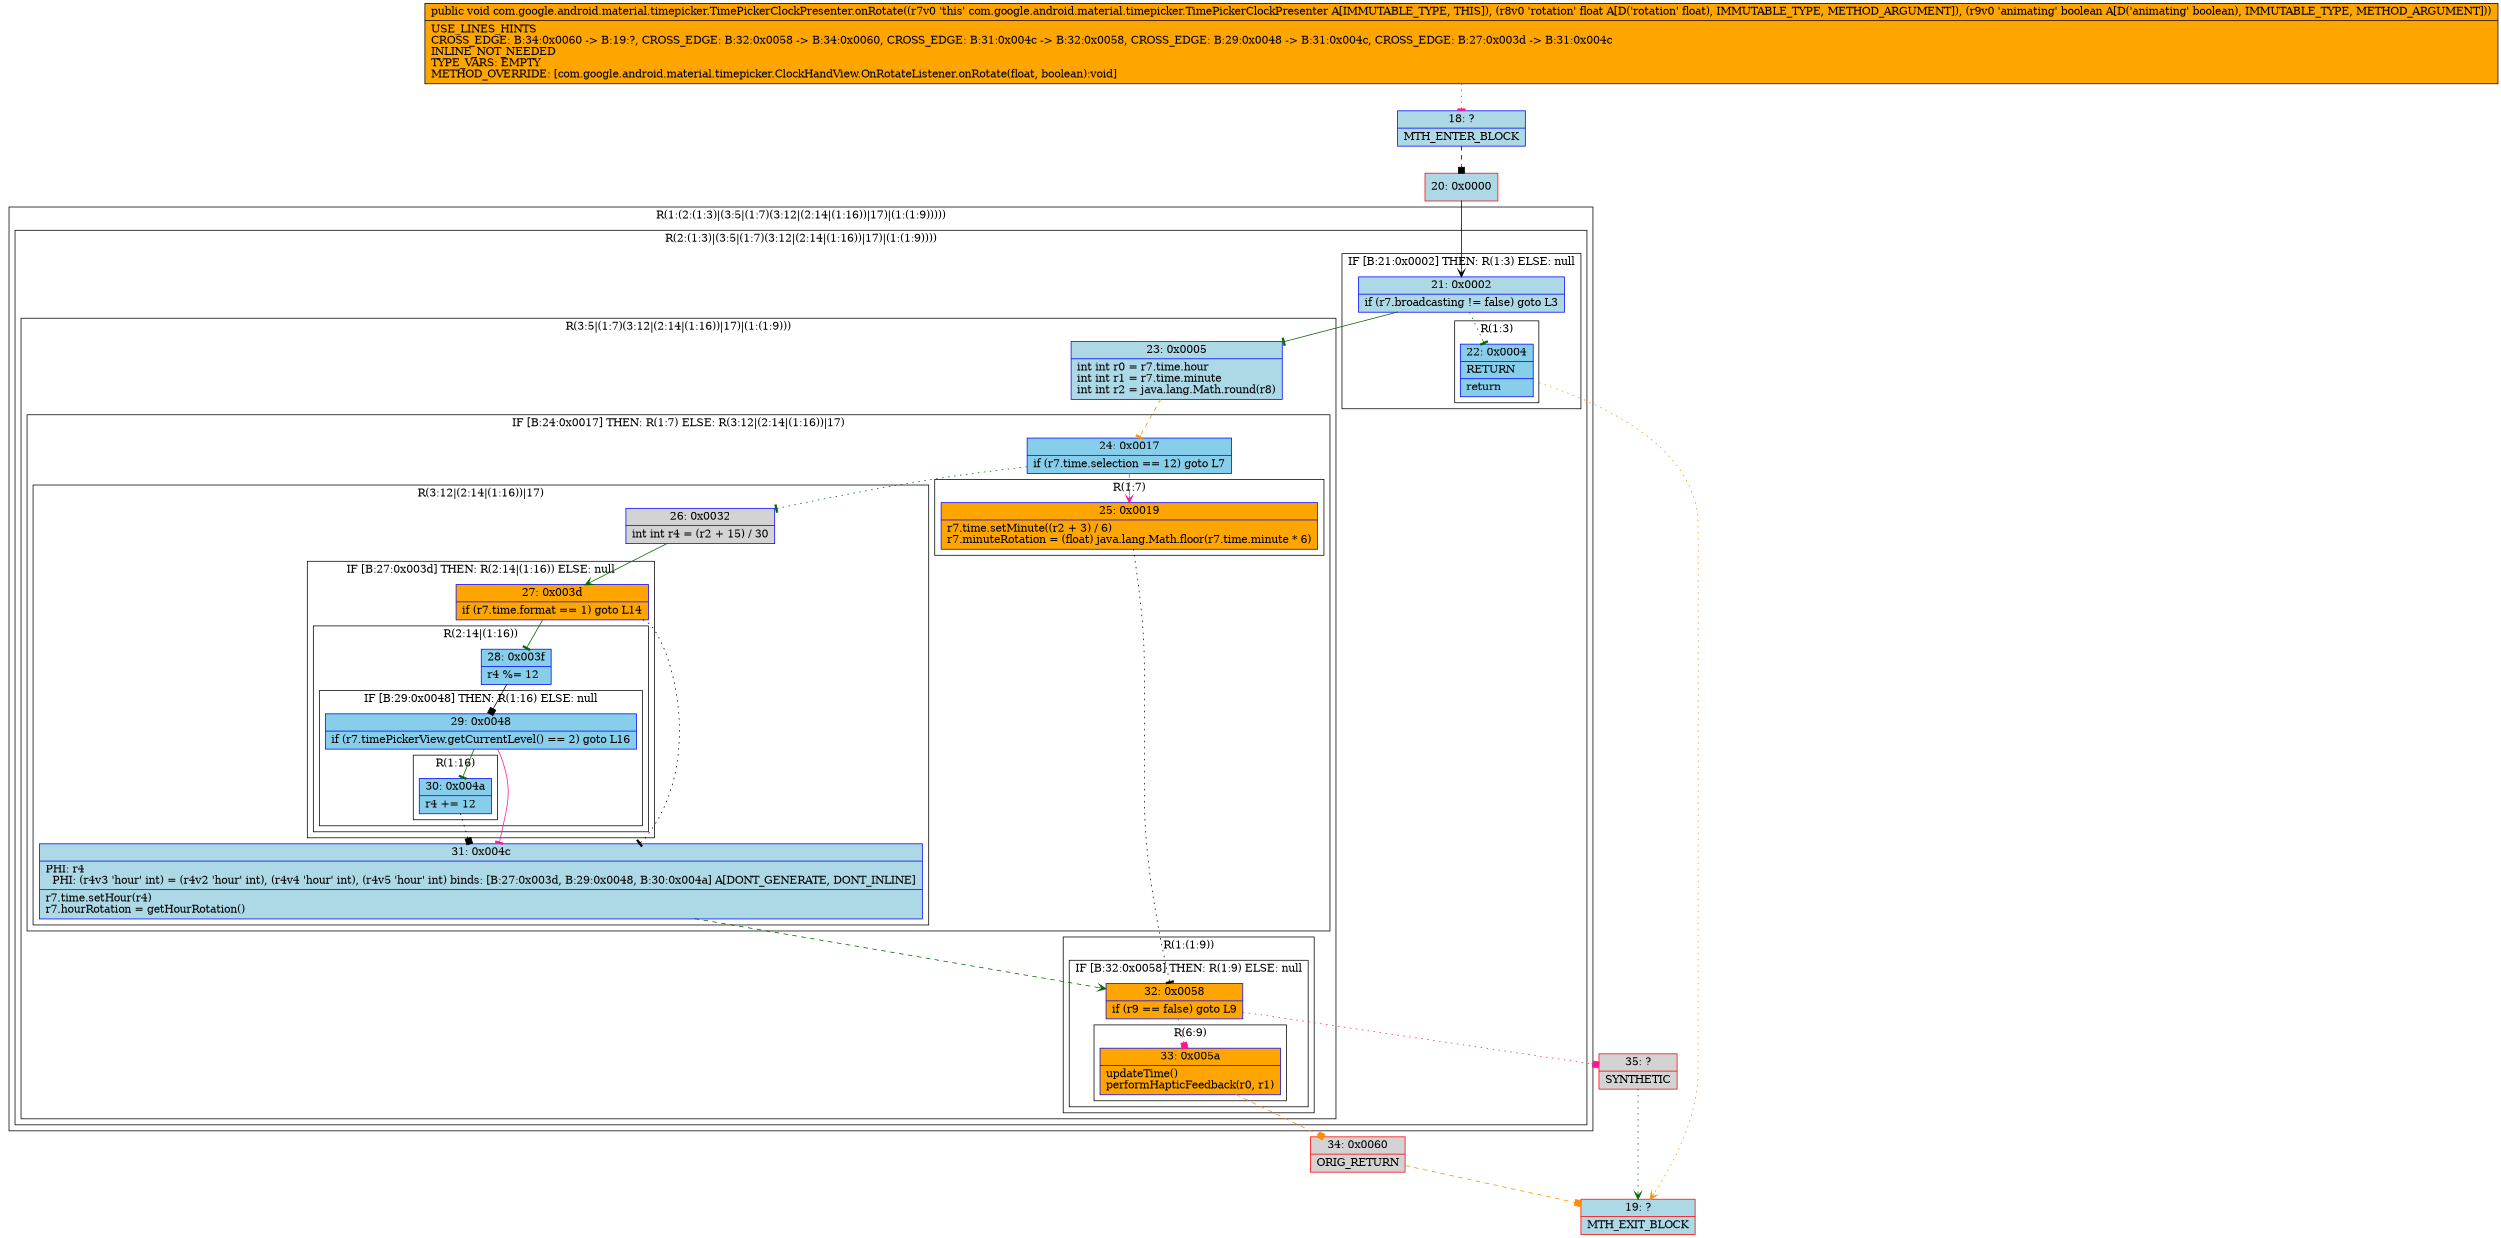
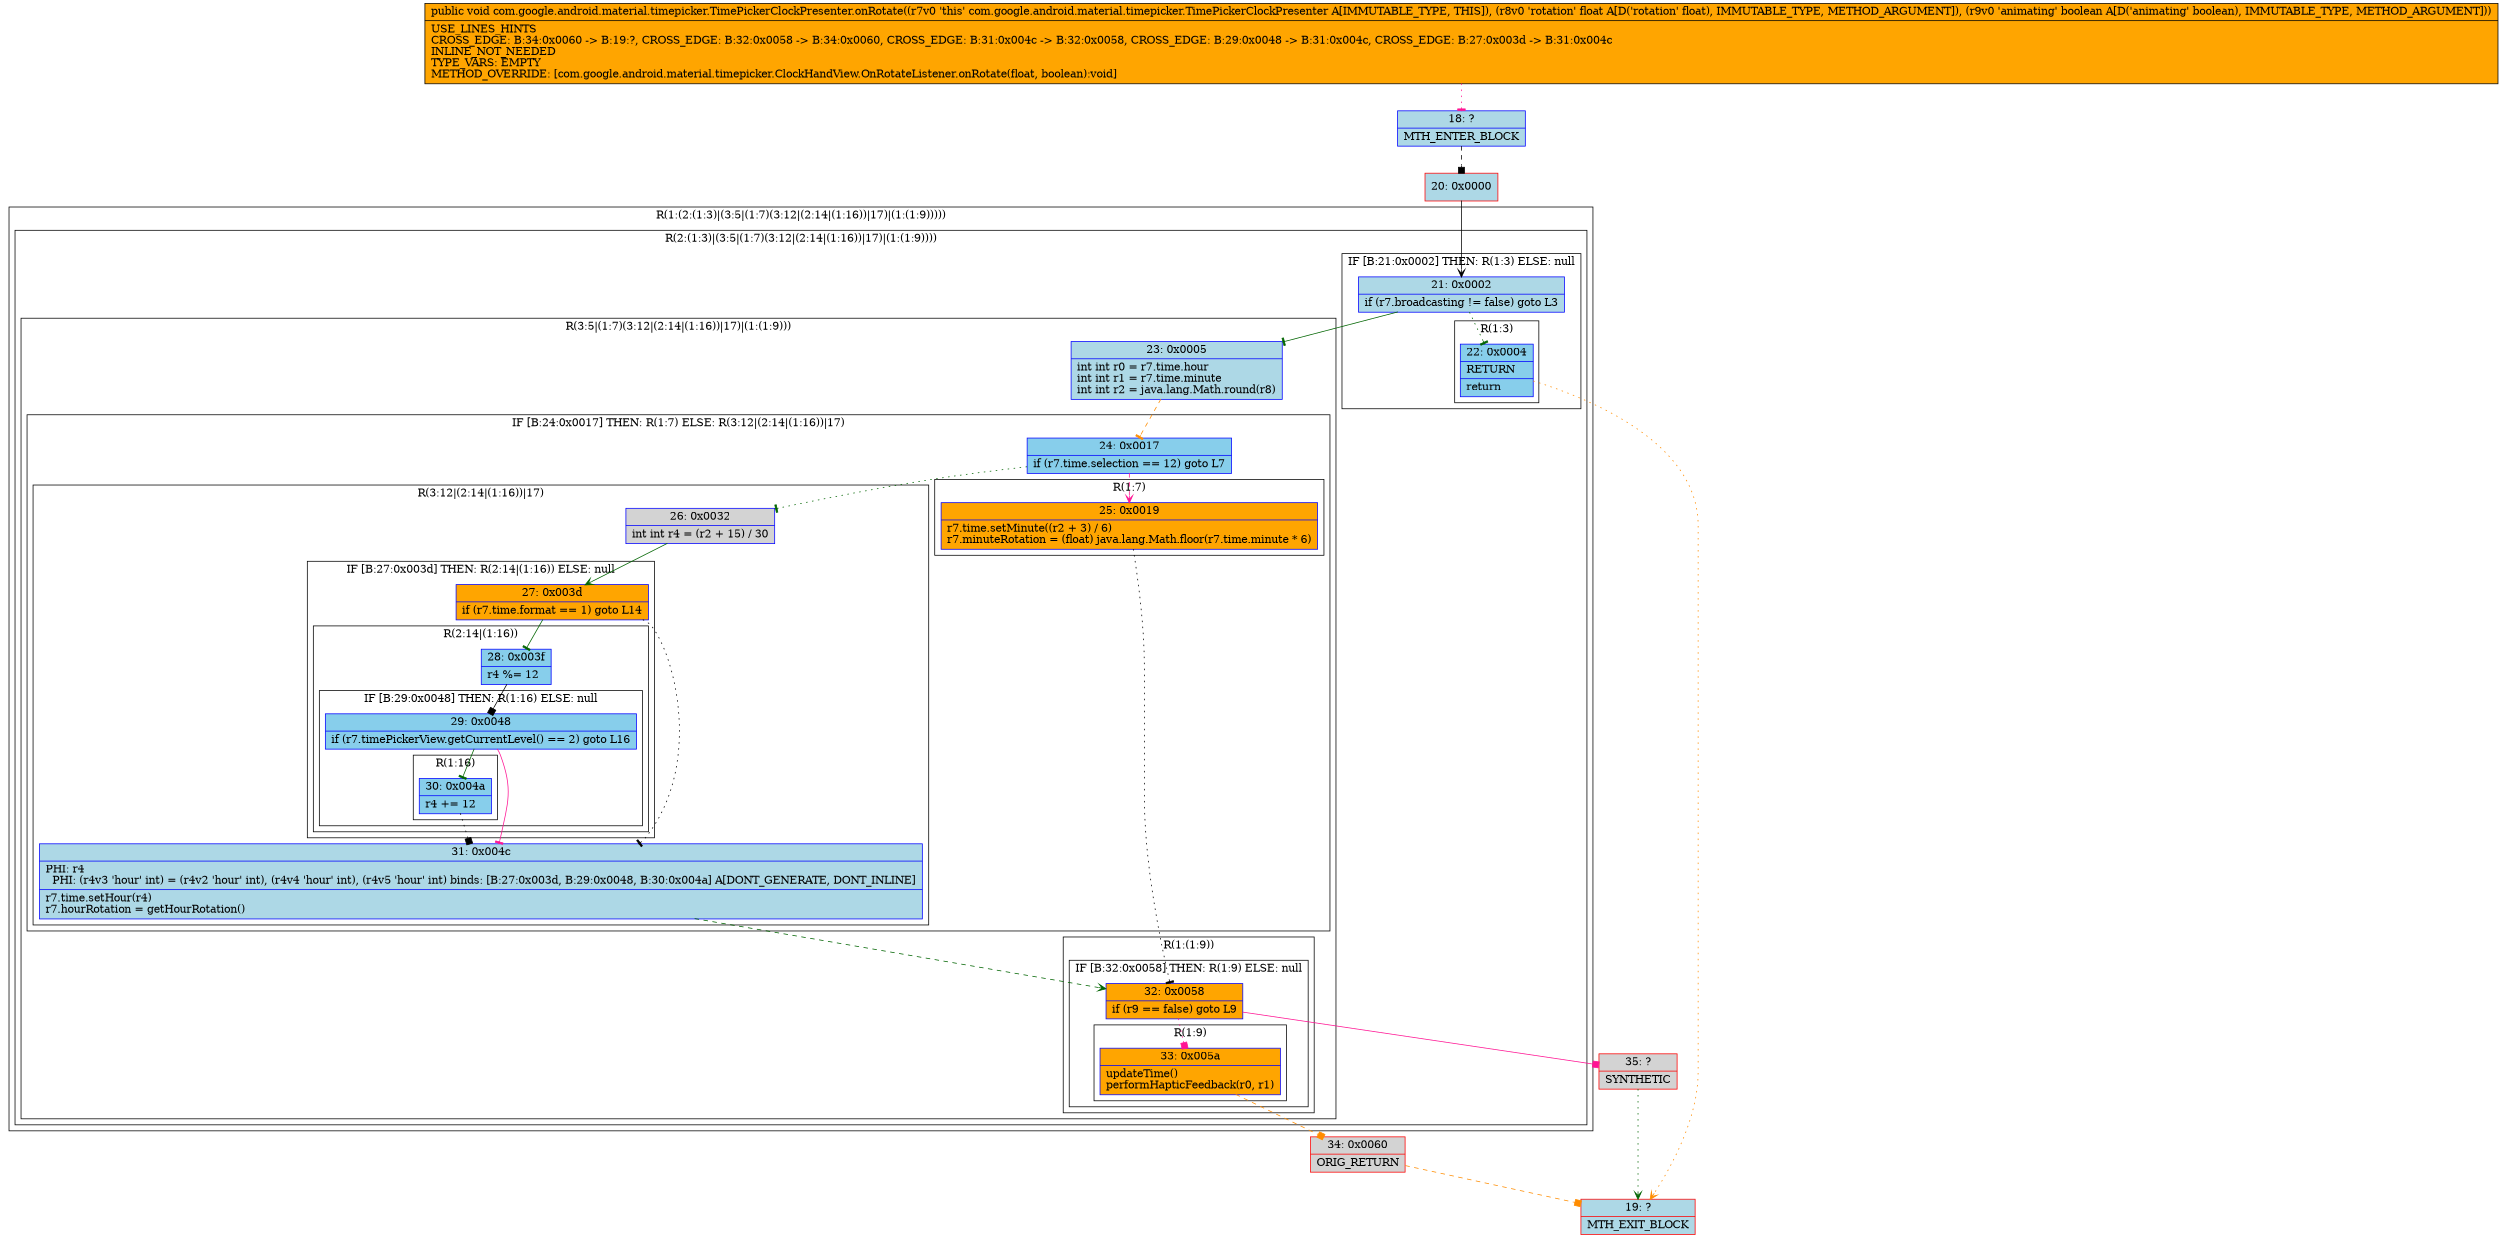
(1190, 1034) -> (1190, 1034)
(1417, 1038) -> (1417, 1038)
